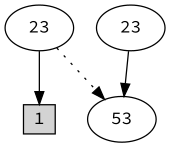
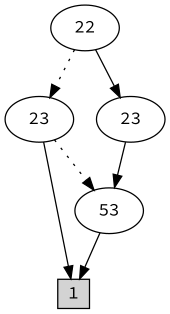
none -> (85, 28)
none -> (92, 250)
